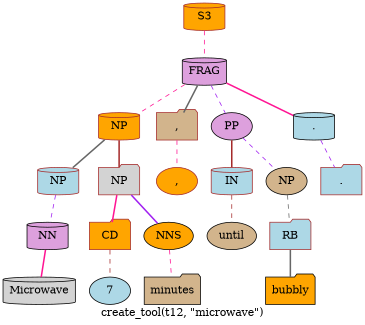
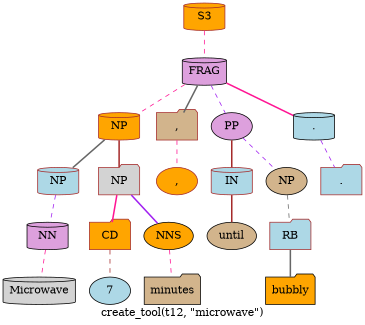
(232, 209) -> (232, 209)
(43, 263) -> (43, 263)
